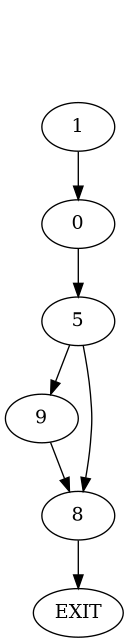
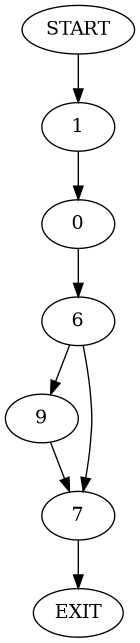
none -> (78, 30)
(78, 321) -> (78, 321)
(78, 516) -> (78, 516)
